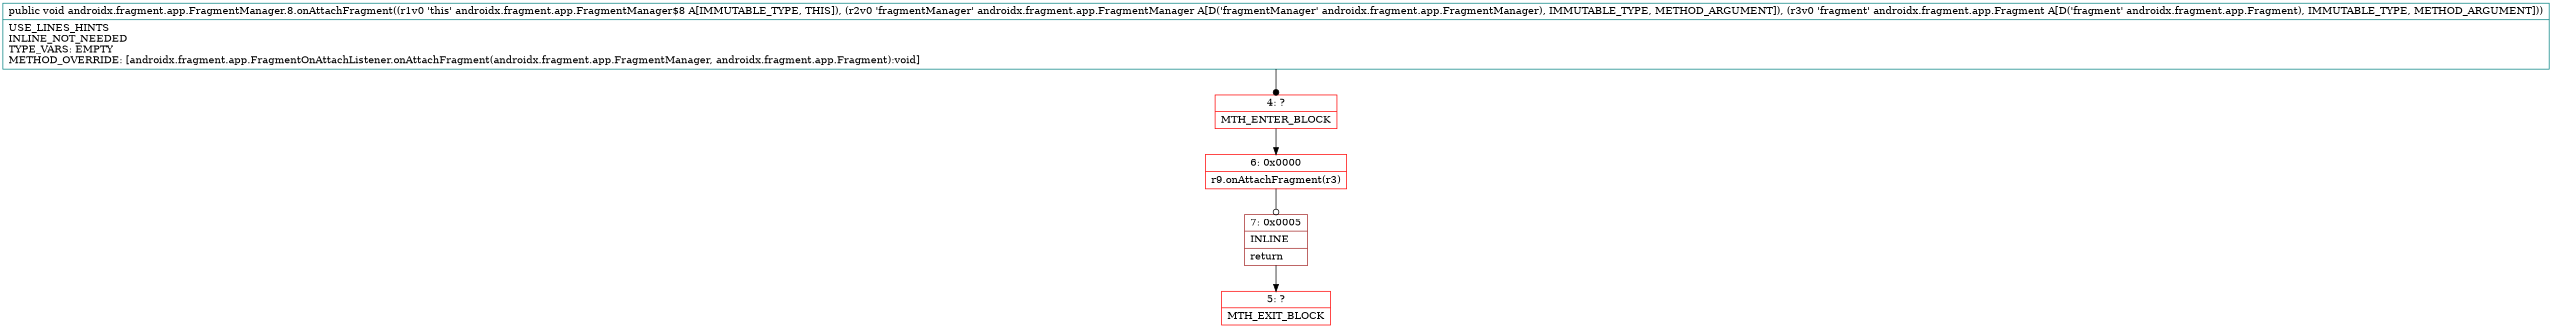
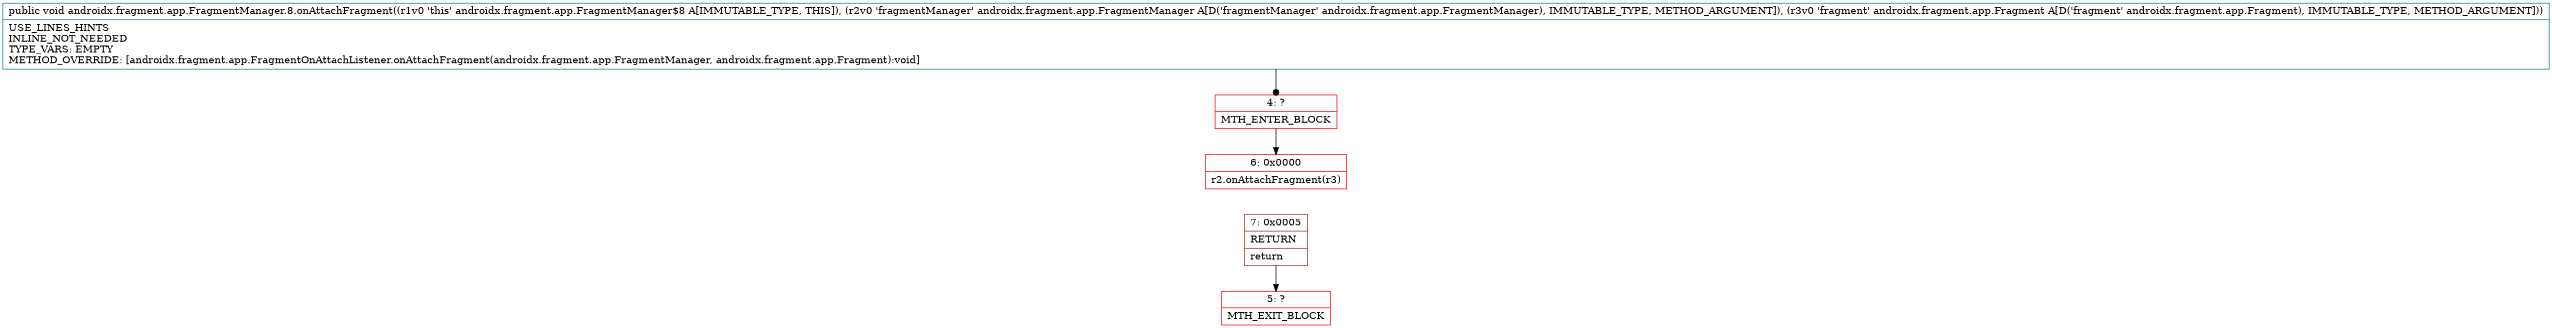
(1276, 180) -> (1276, 180)
(1276, 199) -> none
(1270, 239) -> (1274, 239)
